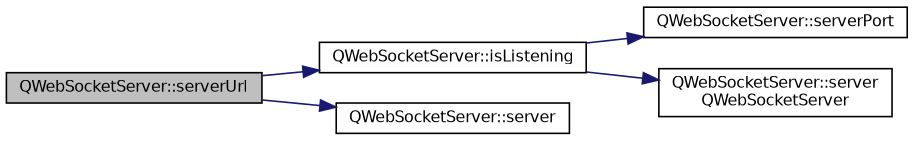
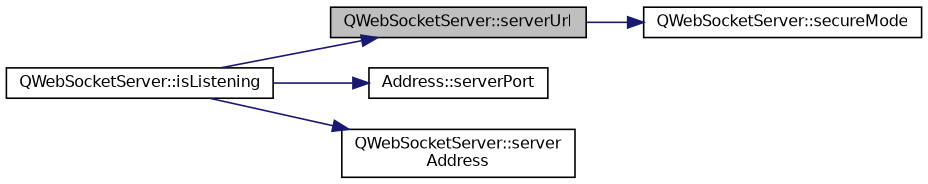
(775, 22) -> (458, 83)
(283, 74) -> (291, 54)
(775, 93) -> (458, 153)
(453, 118) -> (783, 22)
